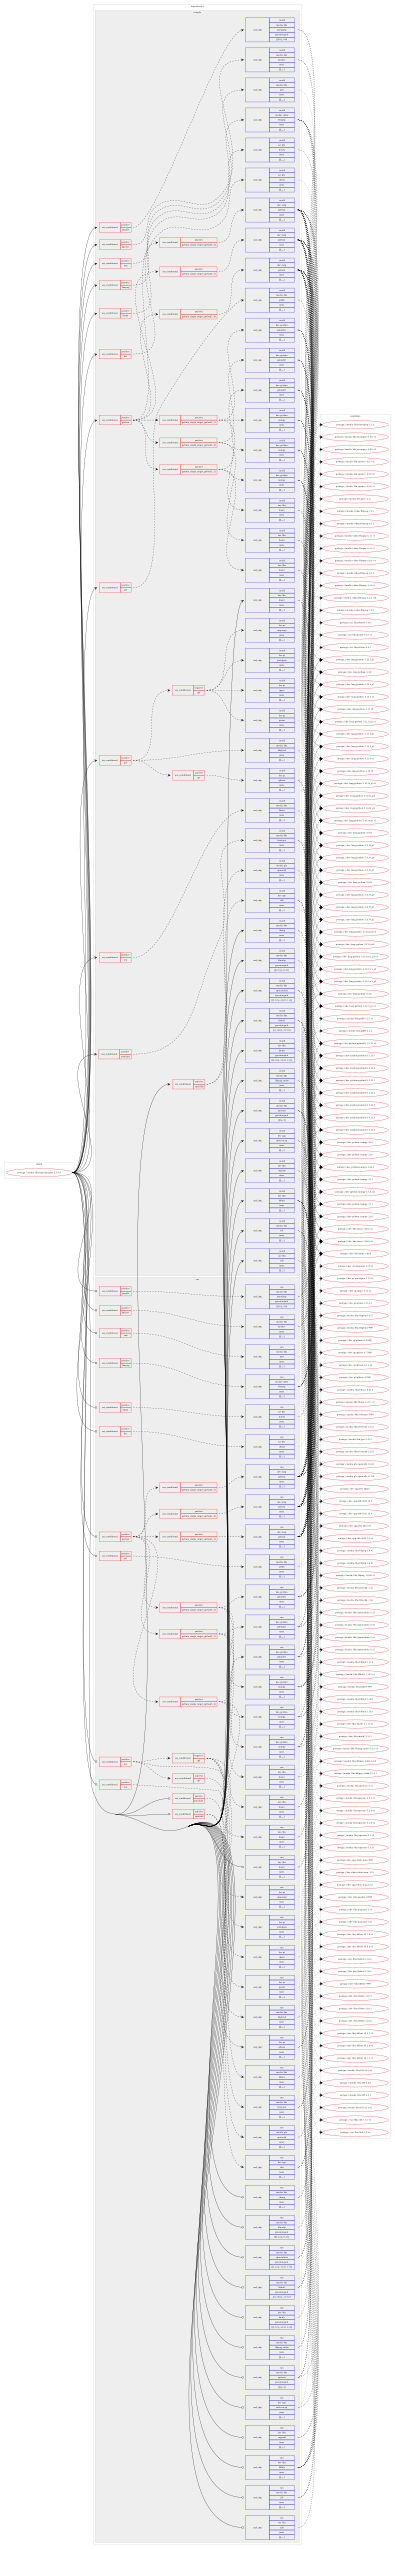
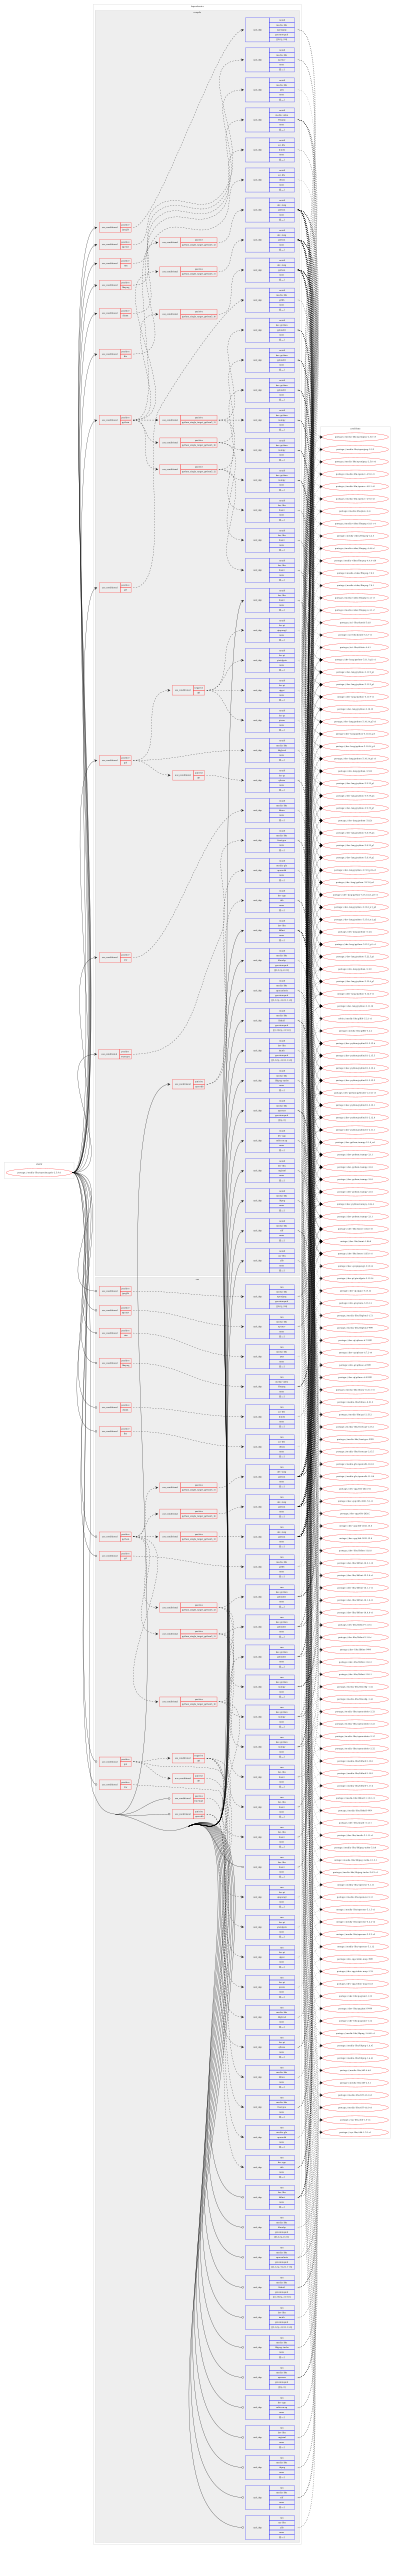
(355, 524) -> none
(355, 1019) -> (355, 1019)
(355, 1873) -> (355, 1972)
